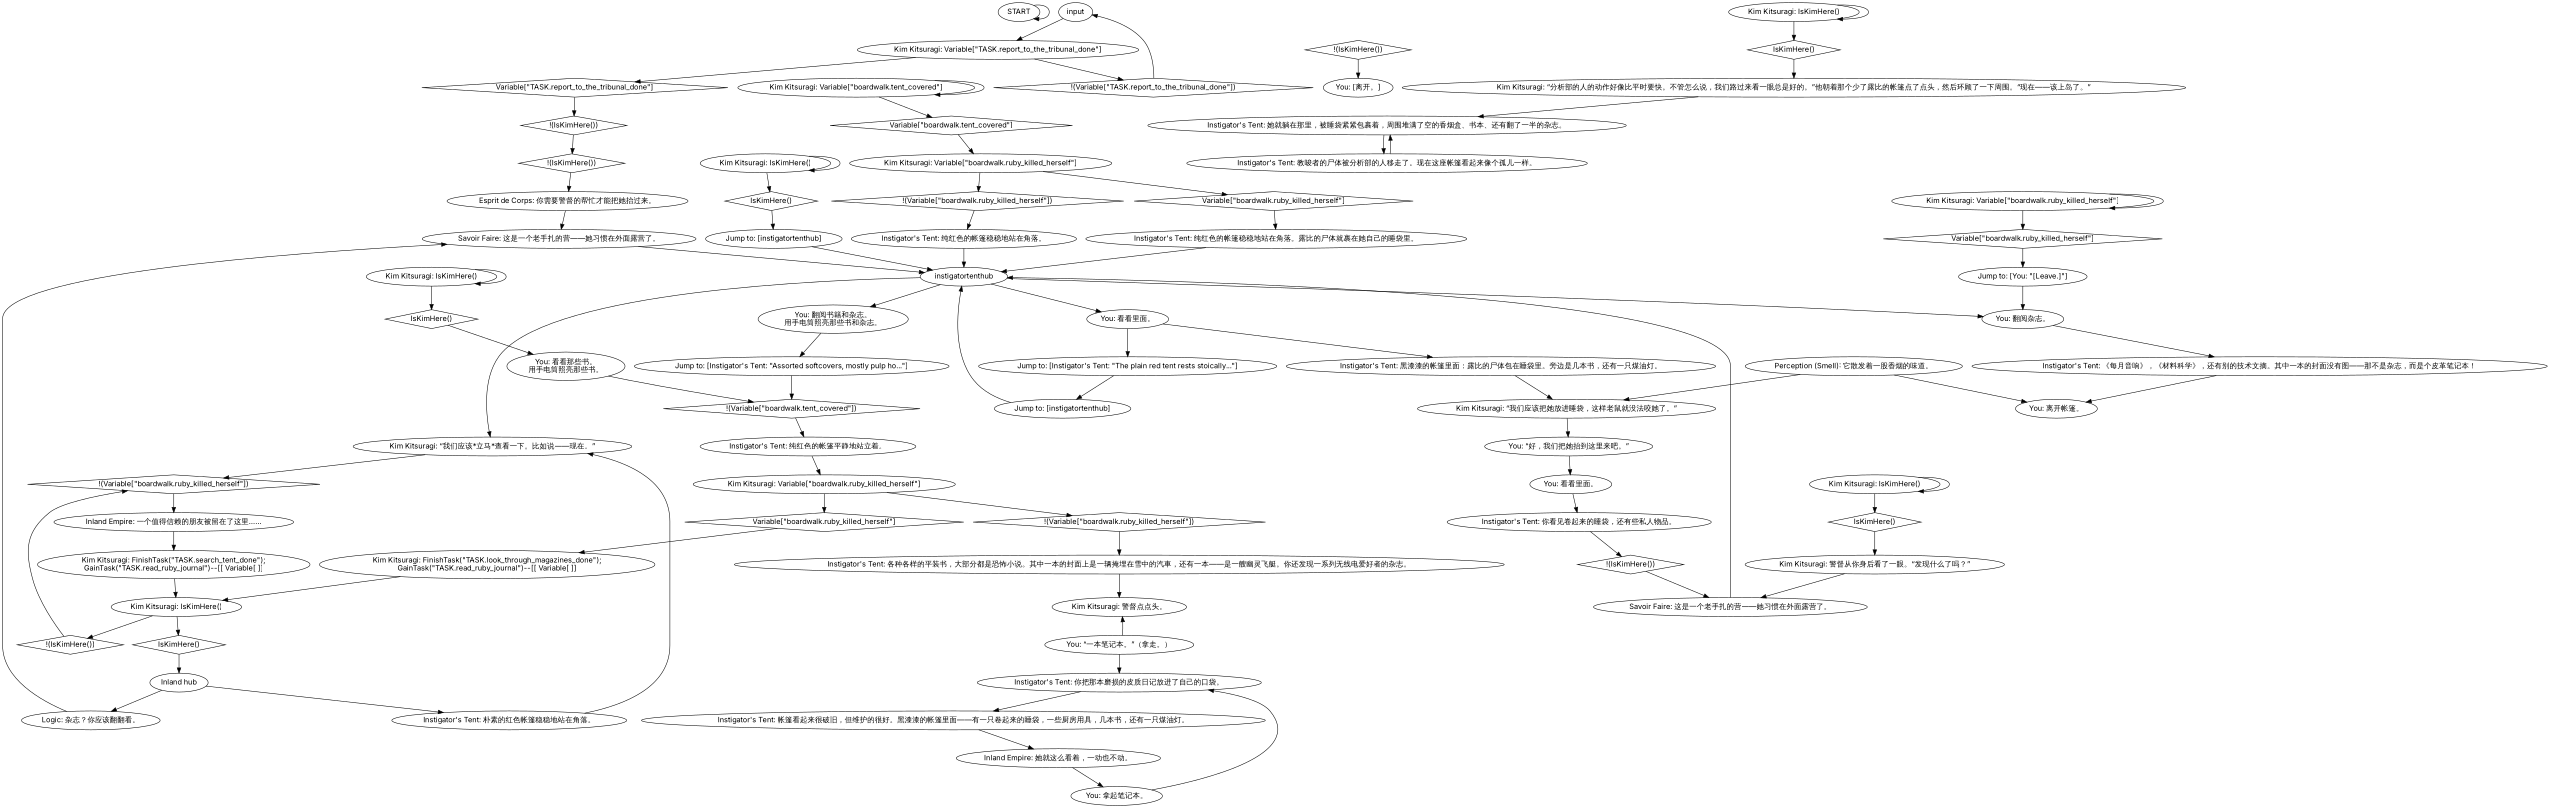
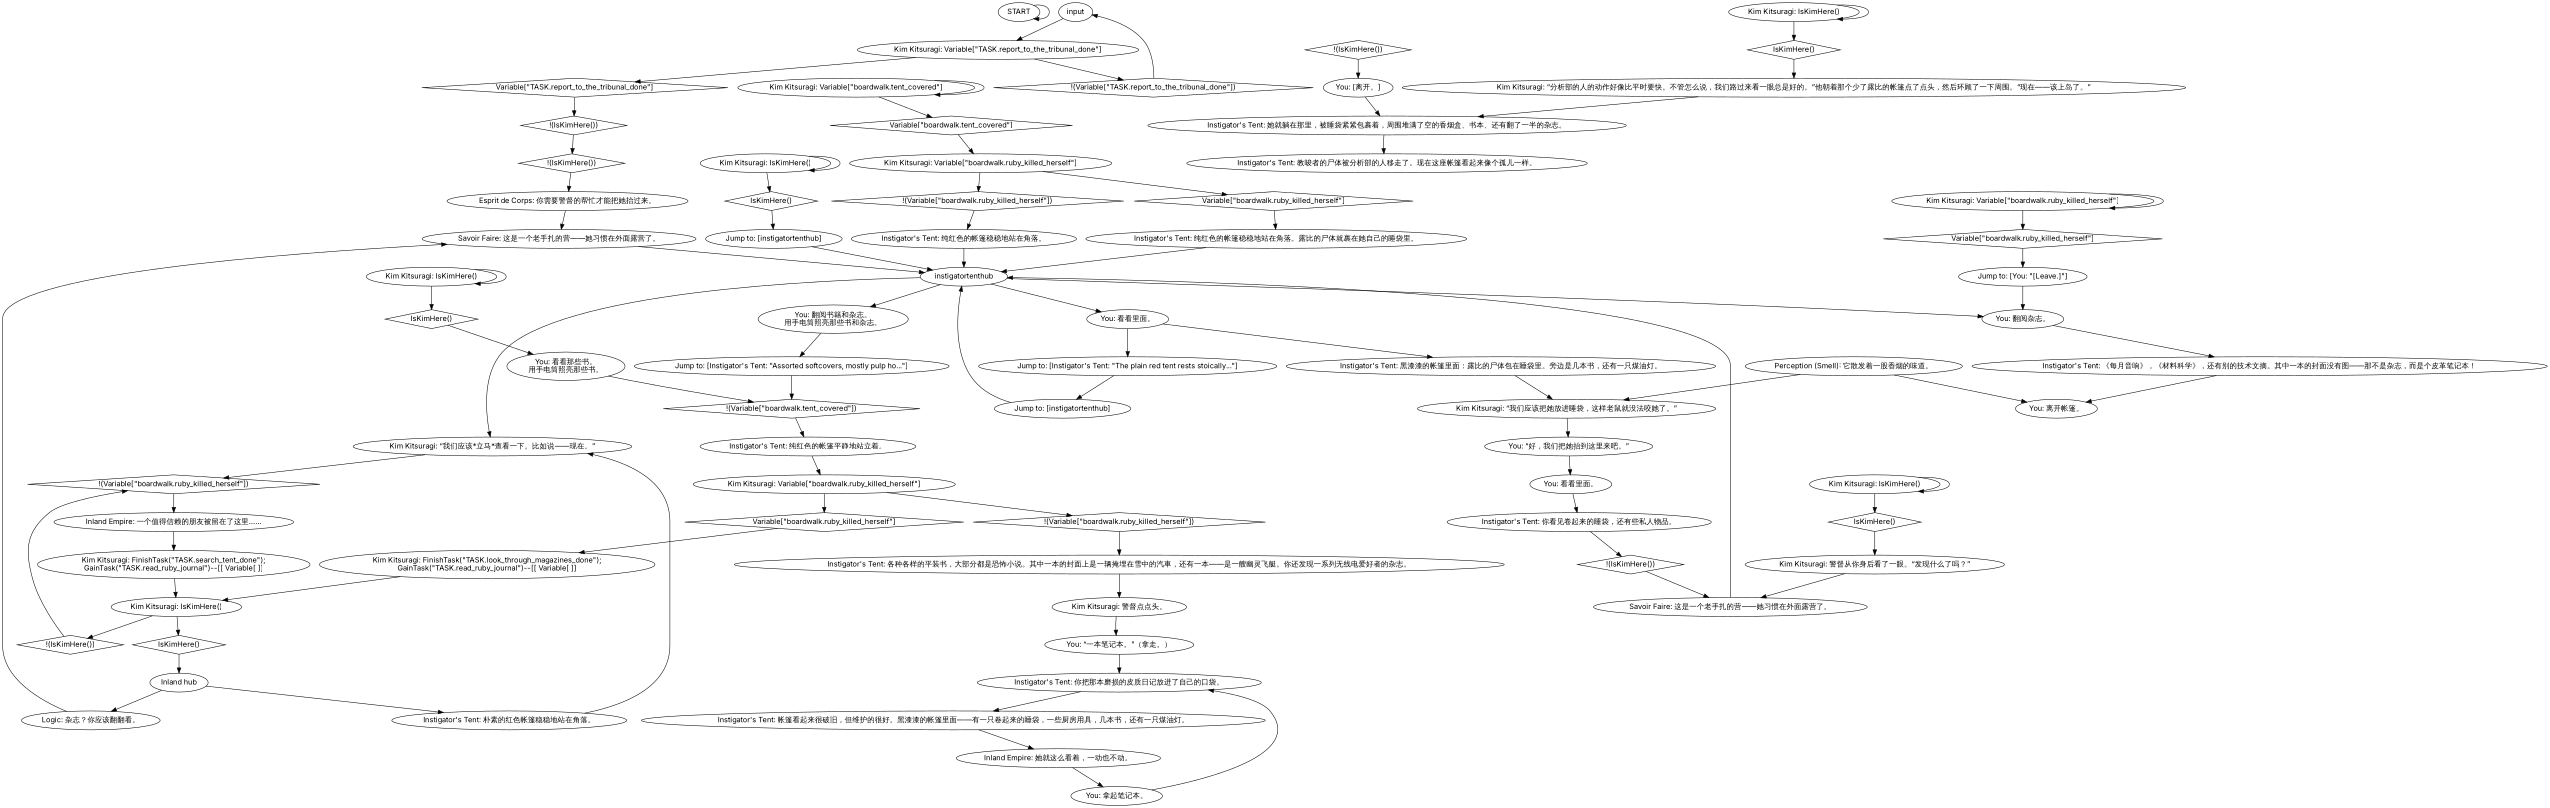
(1391, 147) -> (1371, 104)
(1123, 629) -> (1116, 623)
